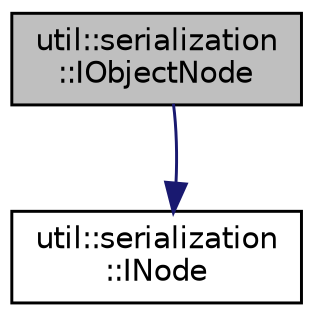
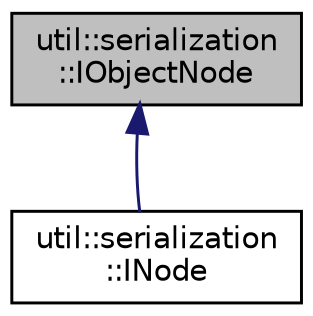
(176, 143) -> (137, 173)
